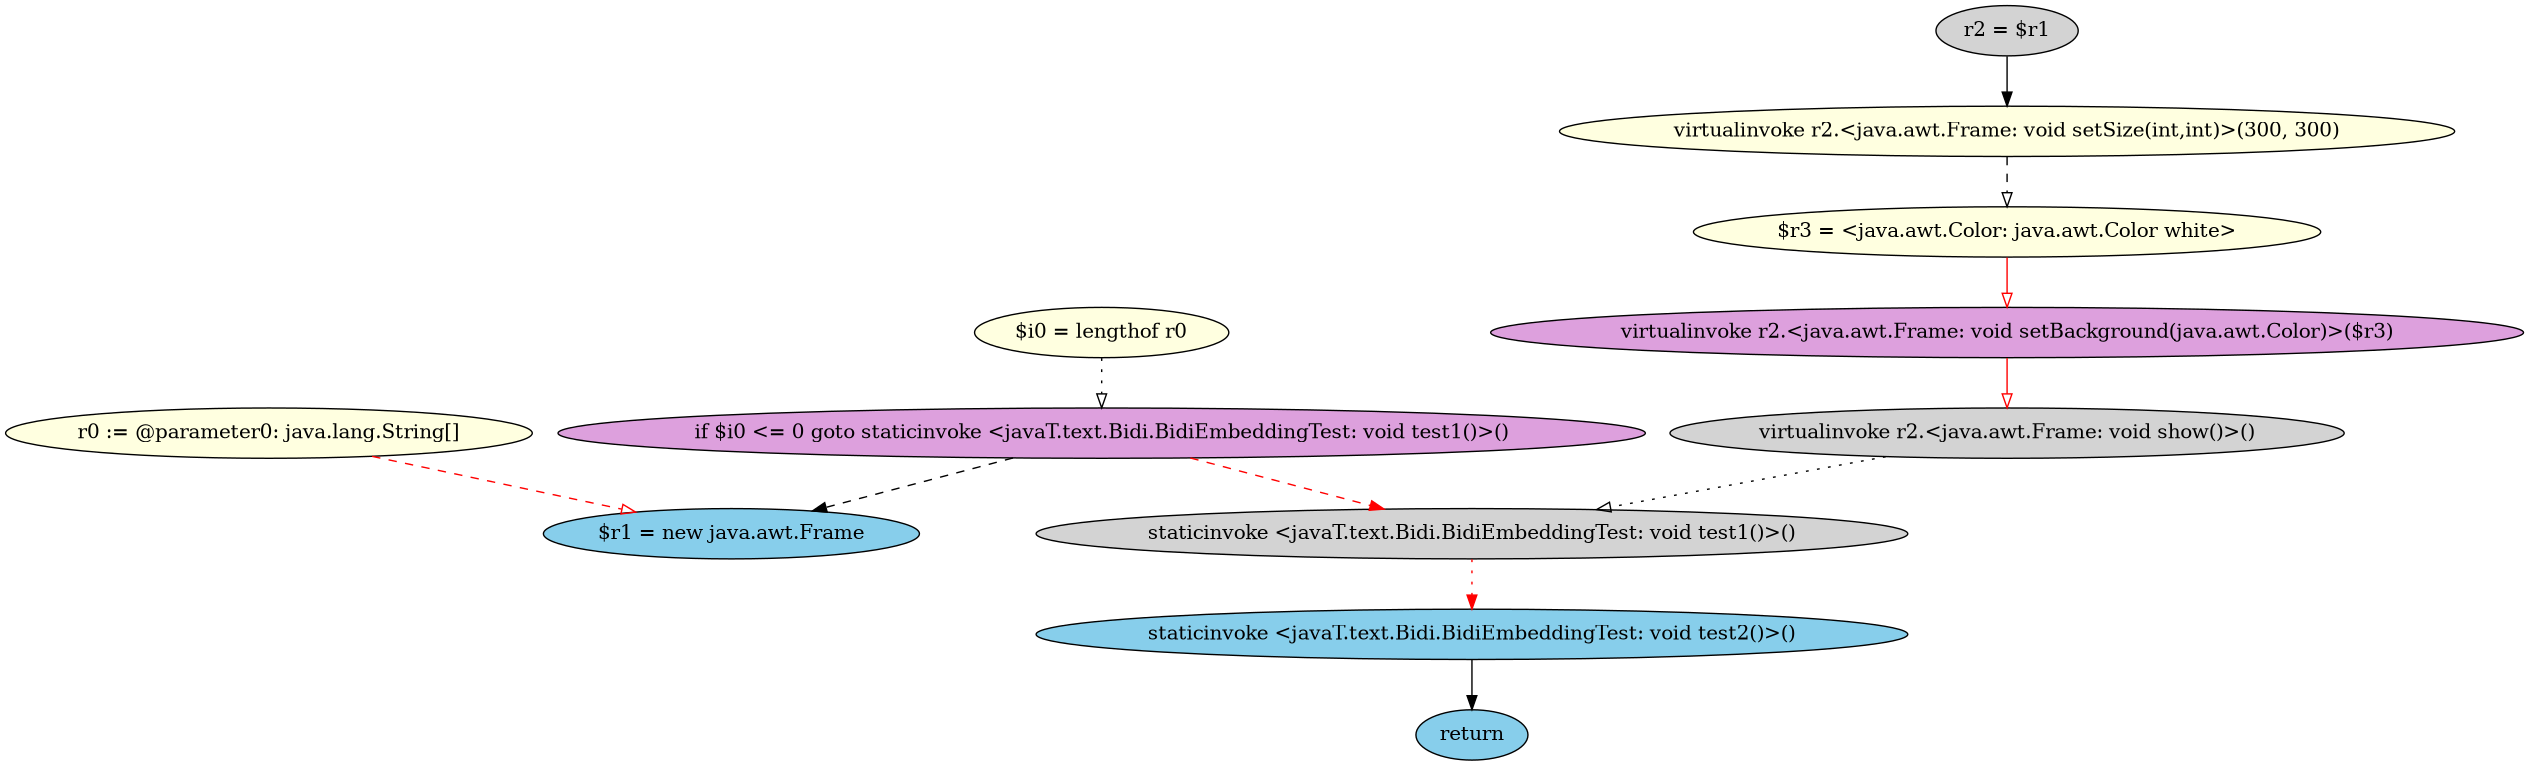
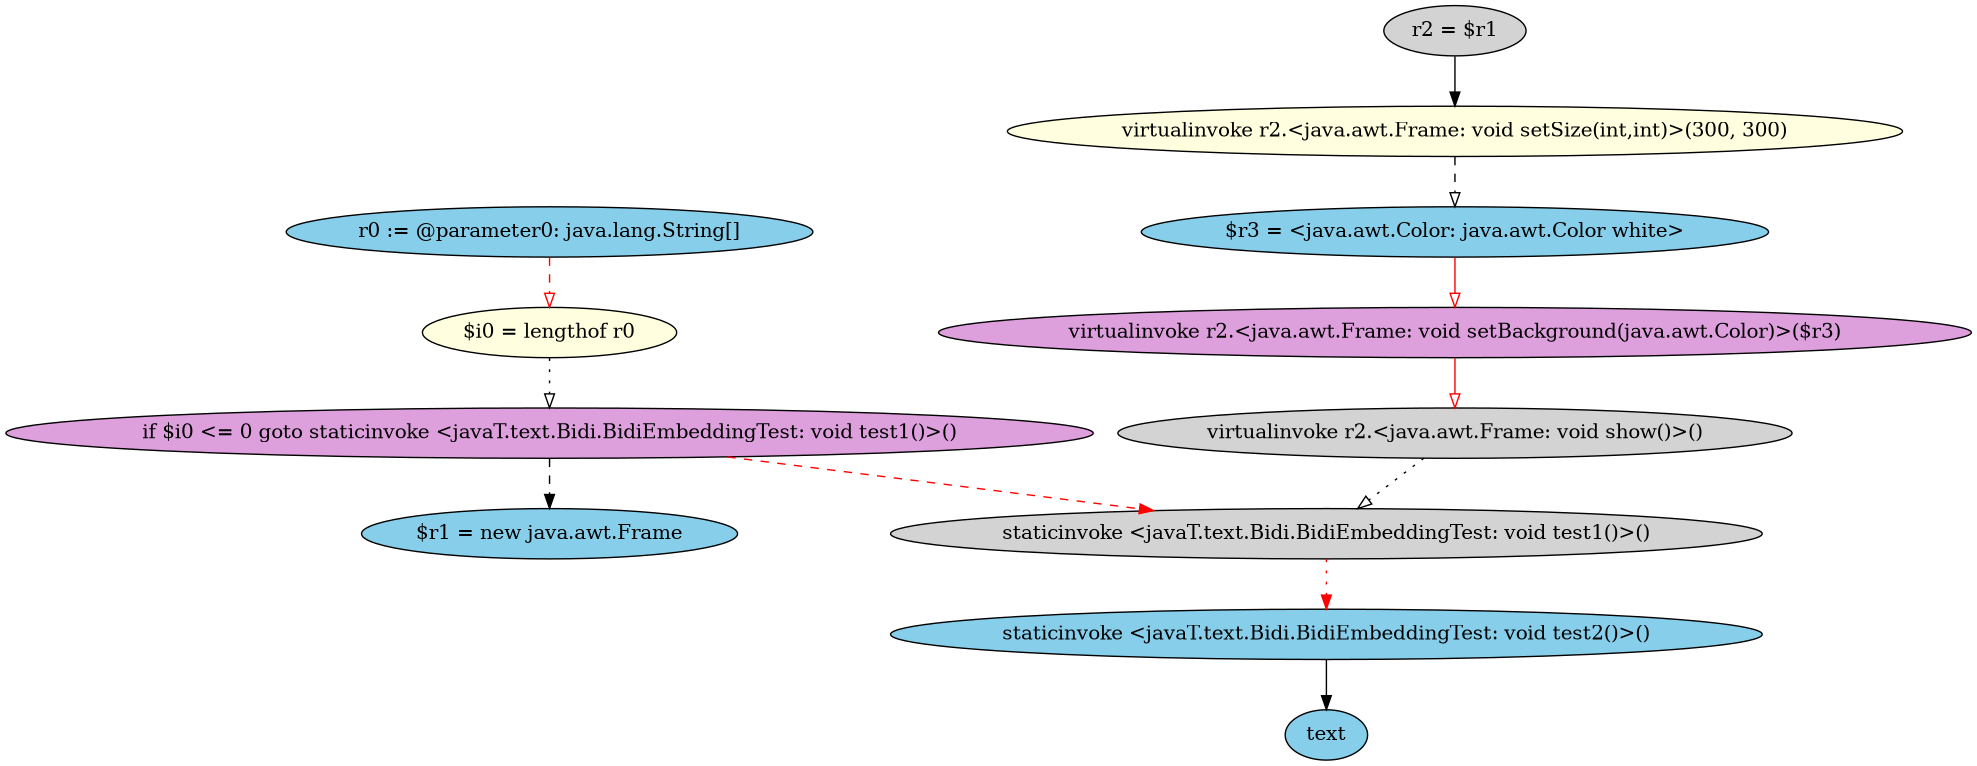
(2007, 232) -> (1455, 232)
(269, 433) -> (550, 232)
(497, 483) -> (550, 275)
(1472, 735) -> (1326, 735)
